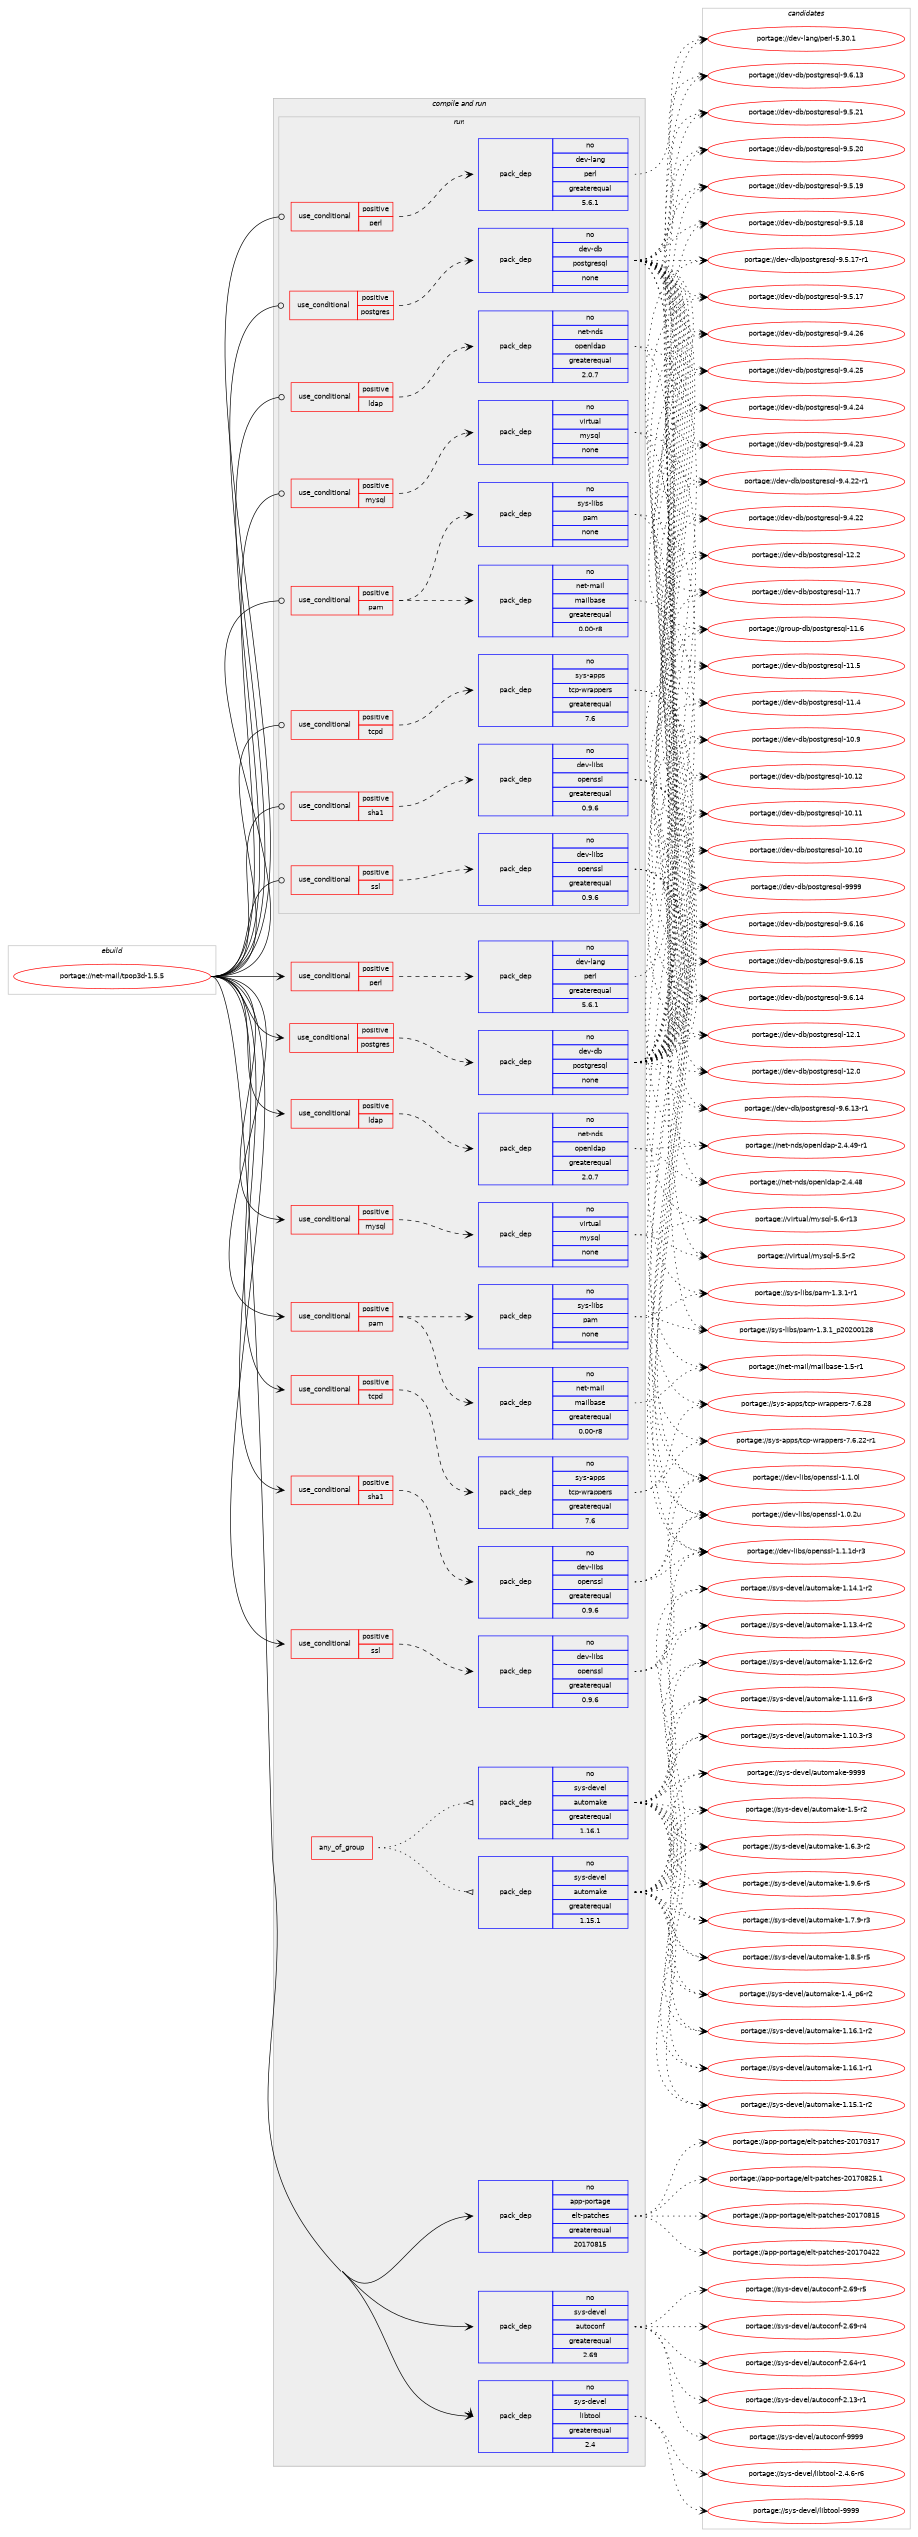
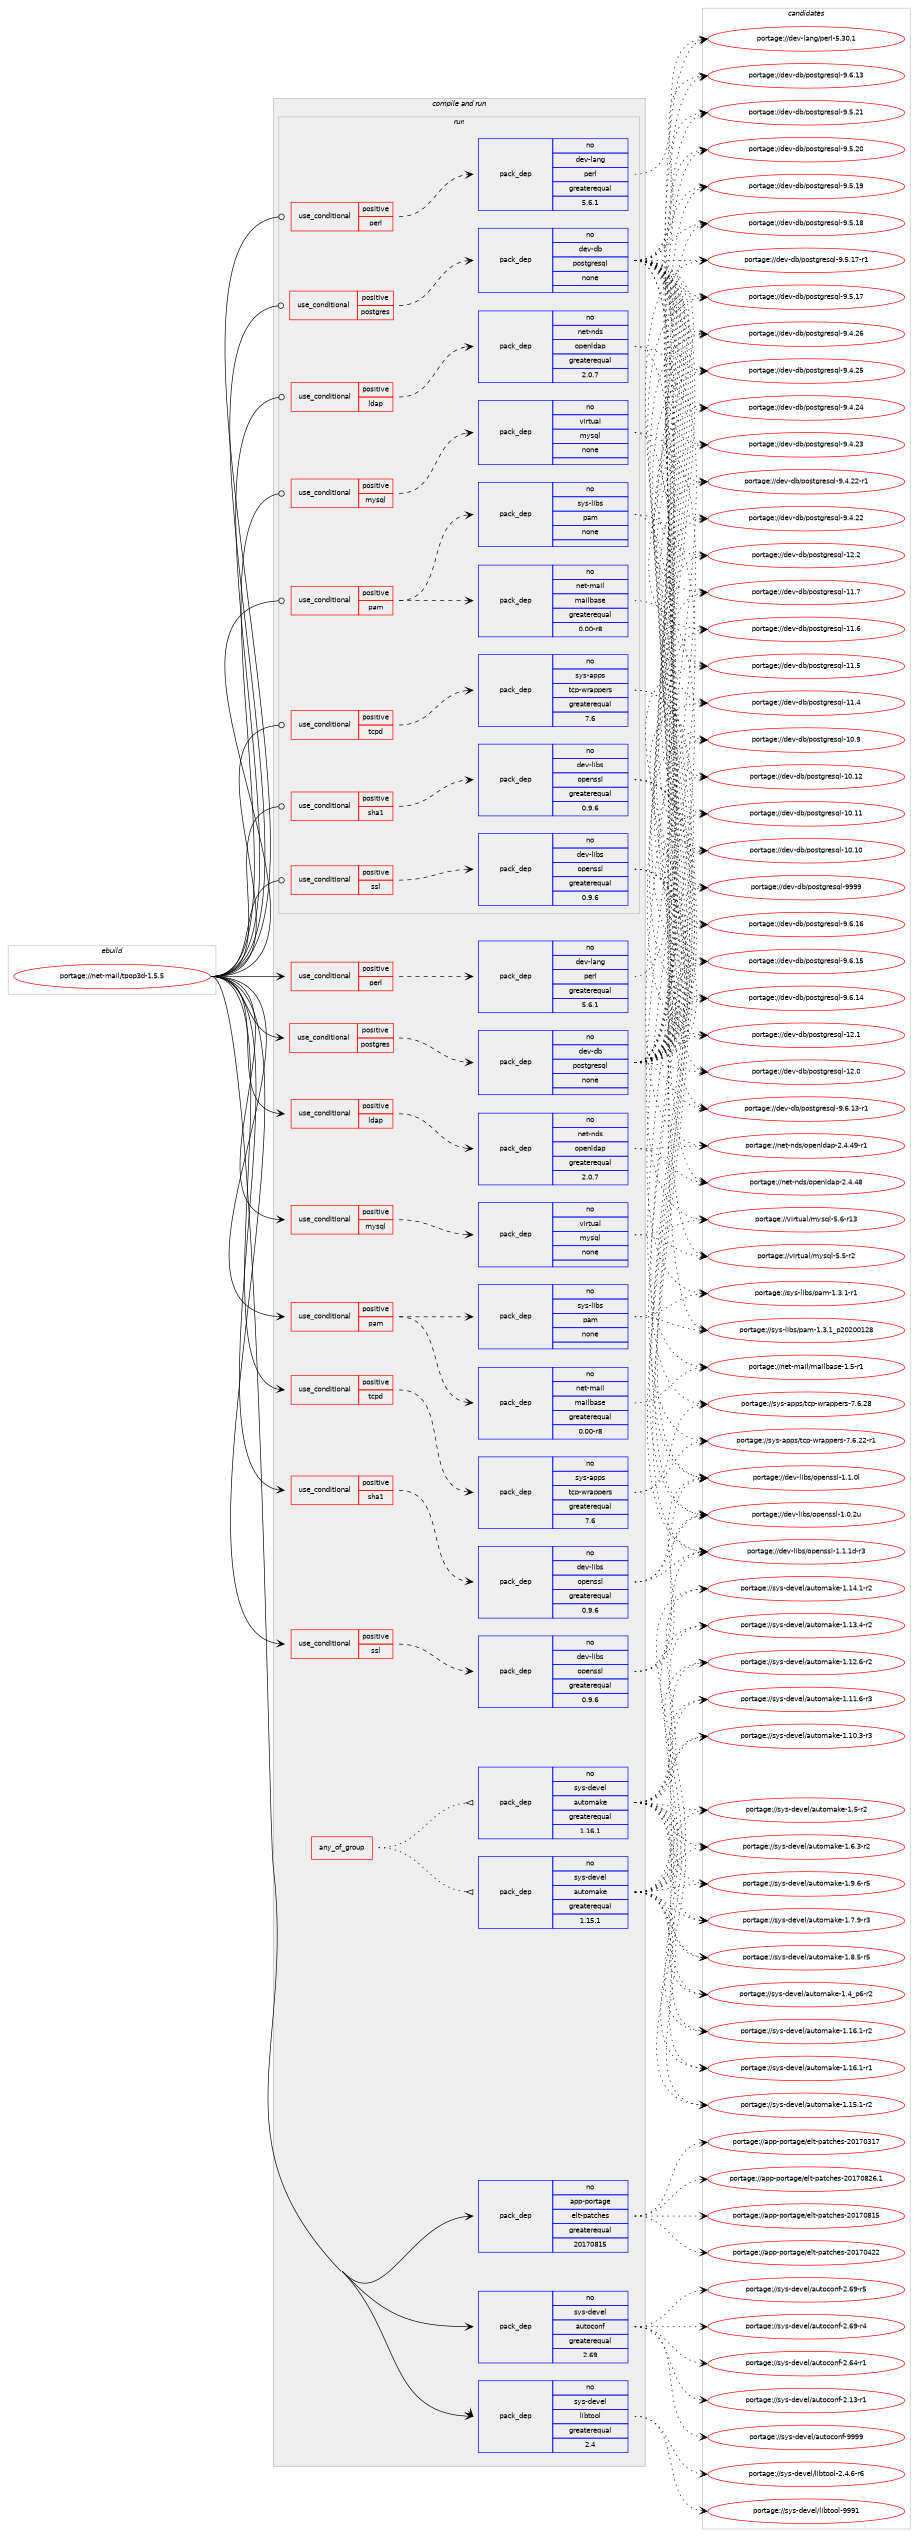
(806, 629) -> (806, 629)
(806, 1773) -> none
(806, 2179) -> (806, 2179)
(806, 2511) -> (806, 2511)
